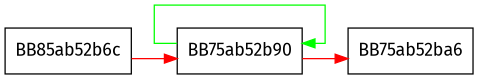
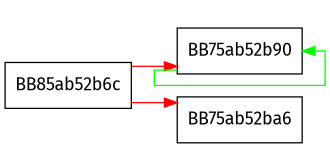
(319, 59) -> (148, 103)
